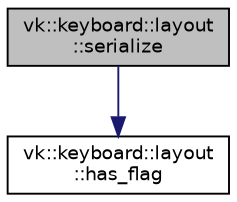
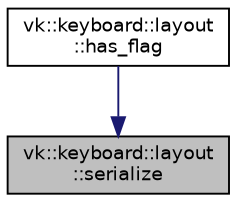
(118, 91) -> (118, 91)
